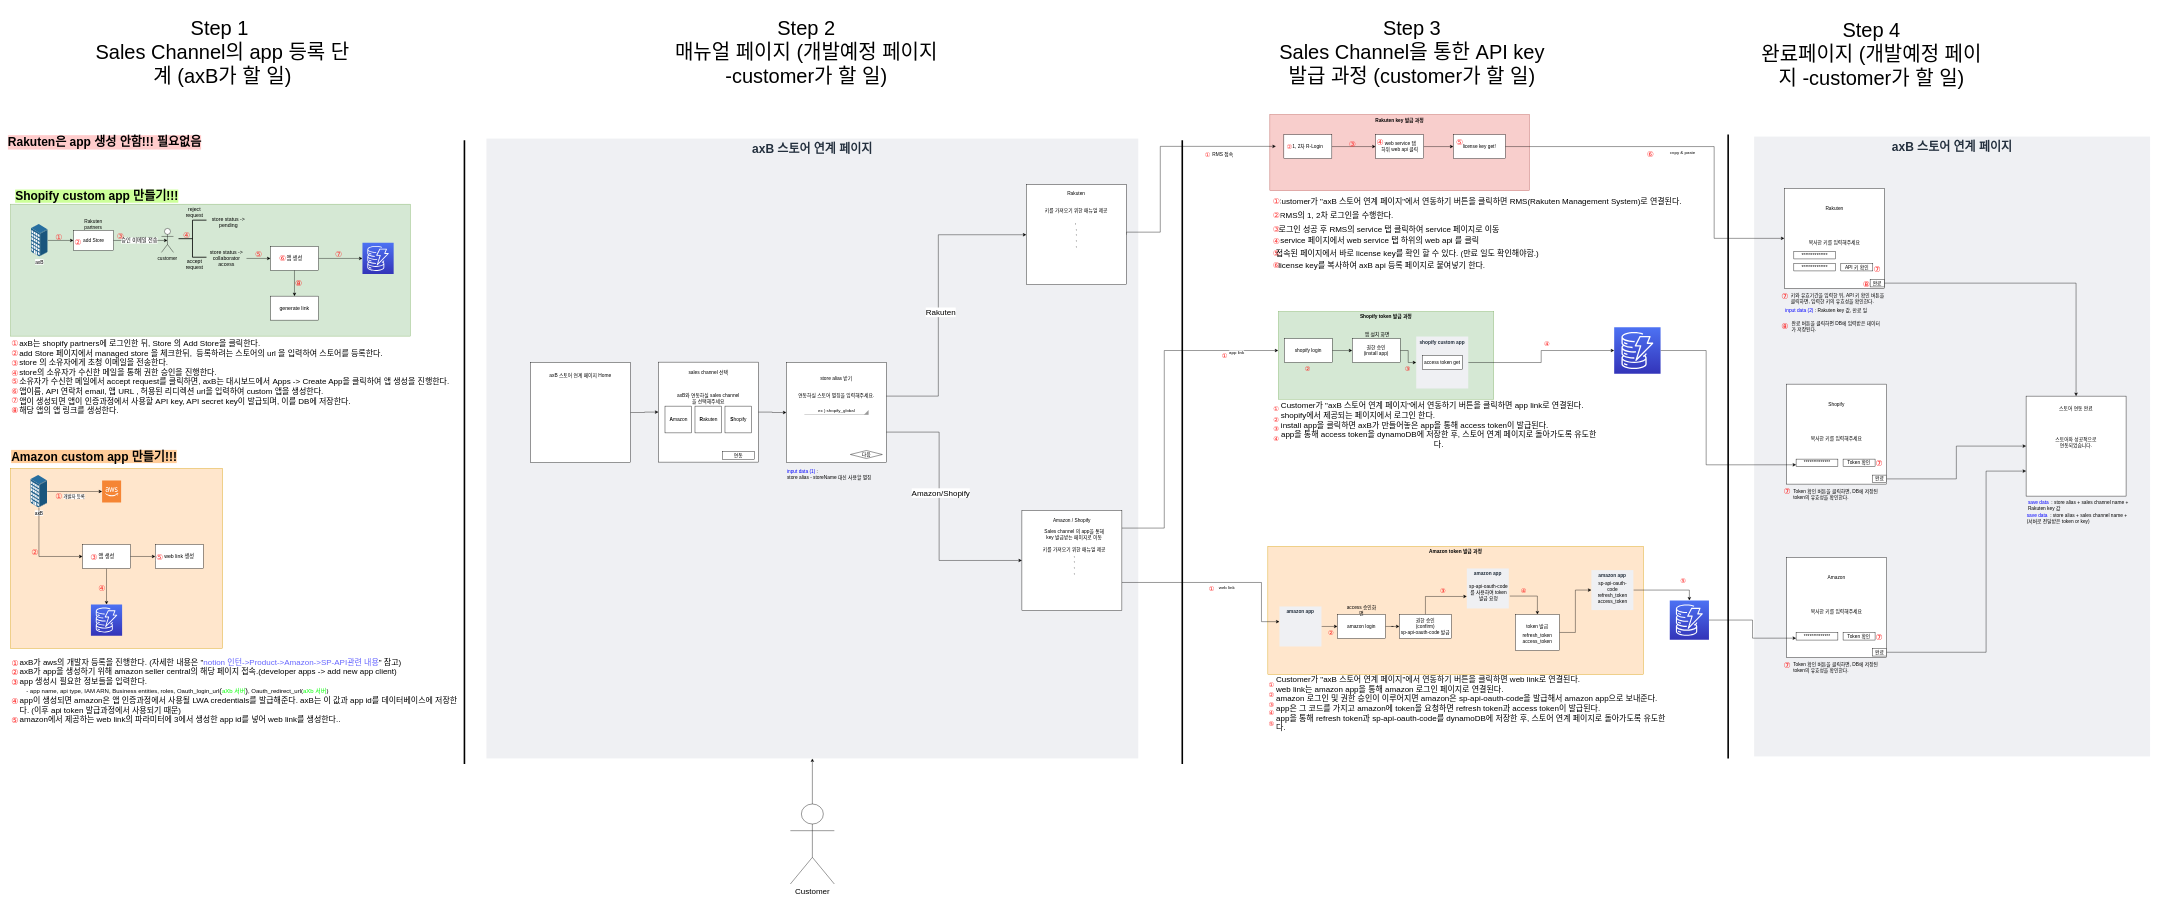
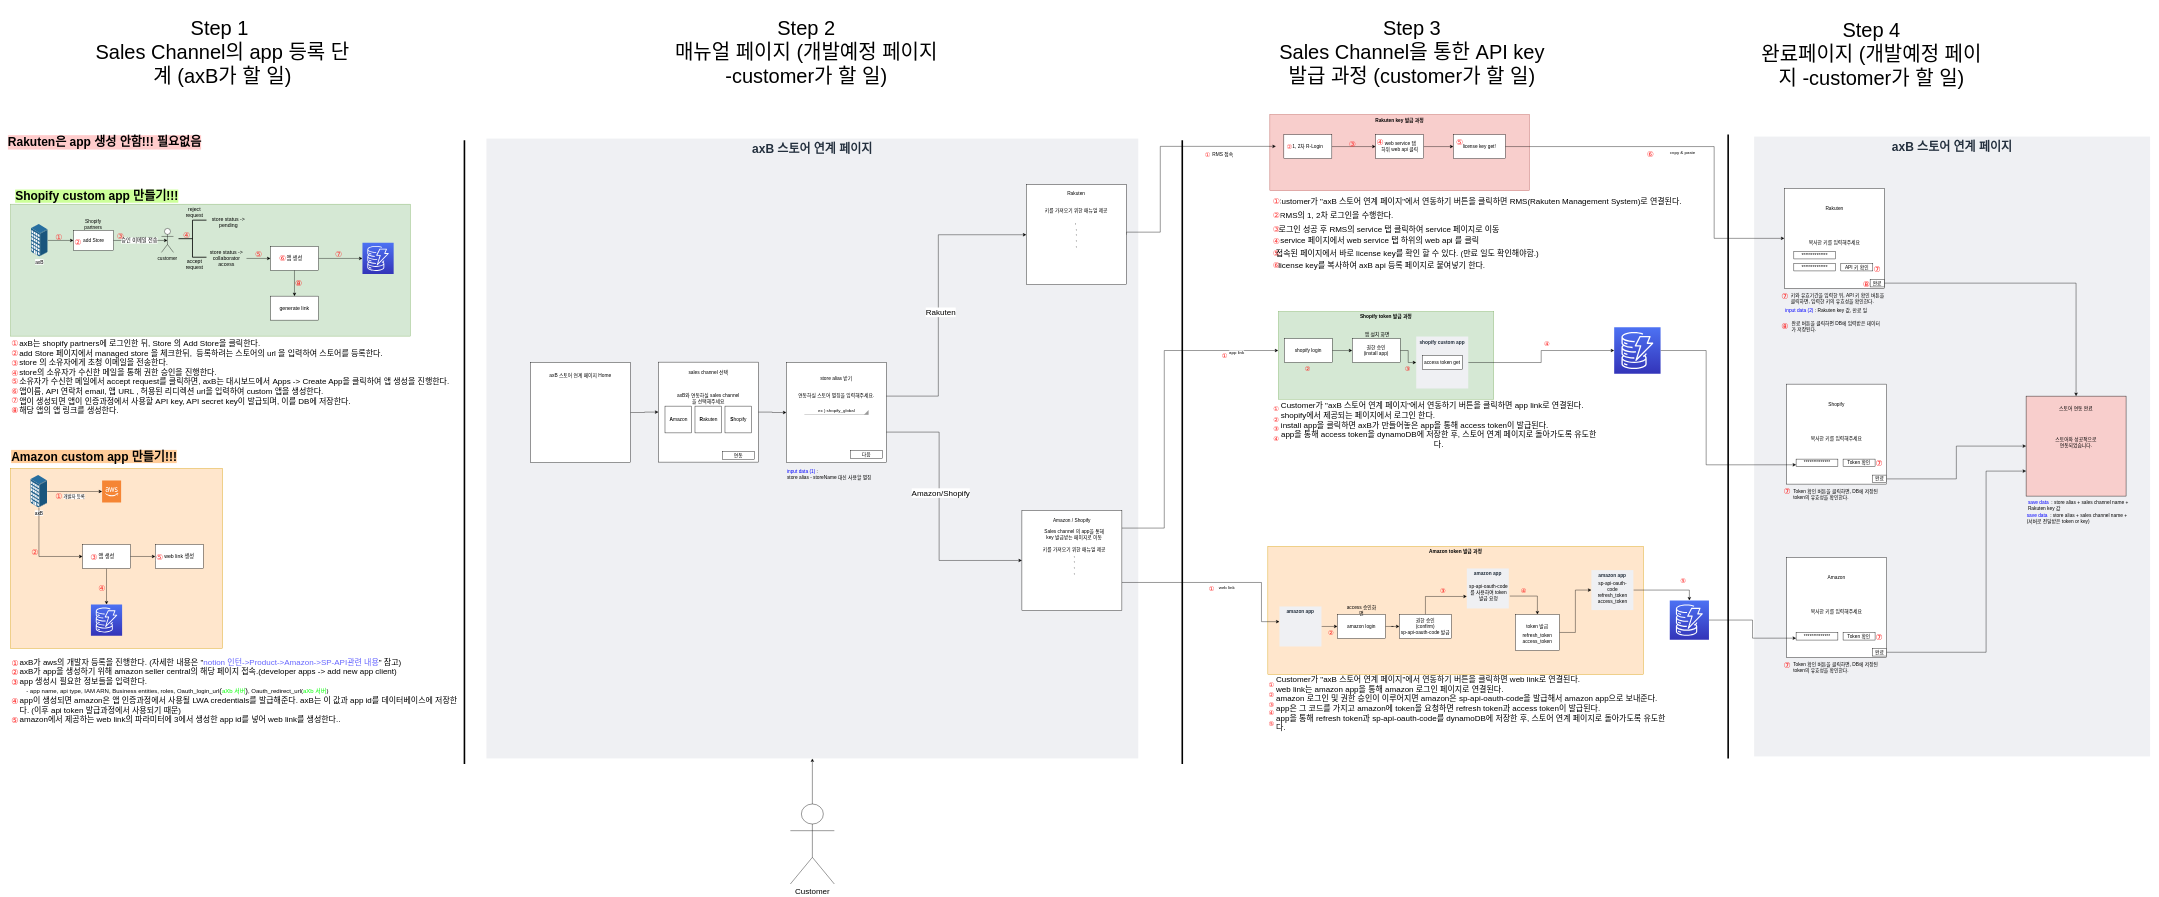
(93, 224) -> (93, 224)
(2076, 446) -> (2076, 446)
(866, 455) -> (866, 455)
